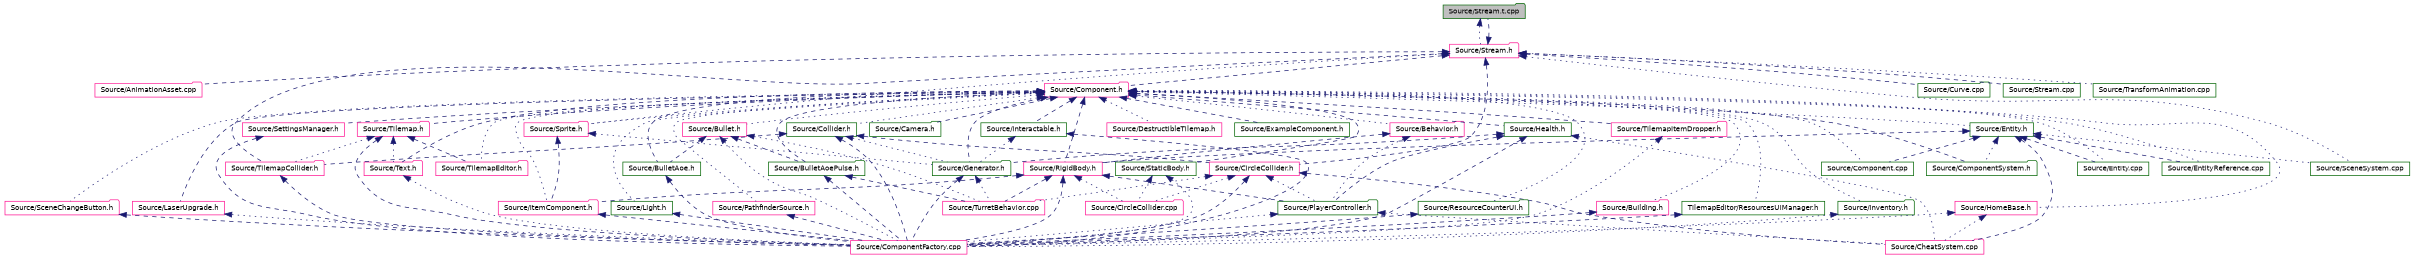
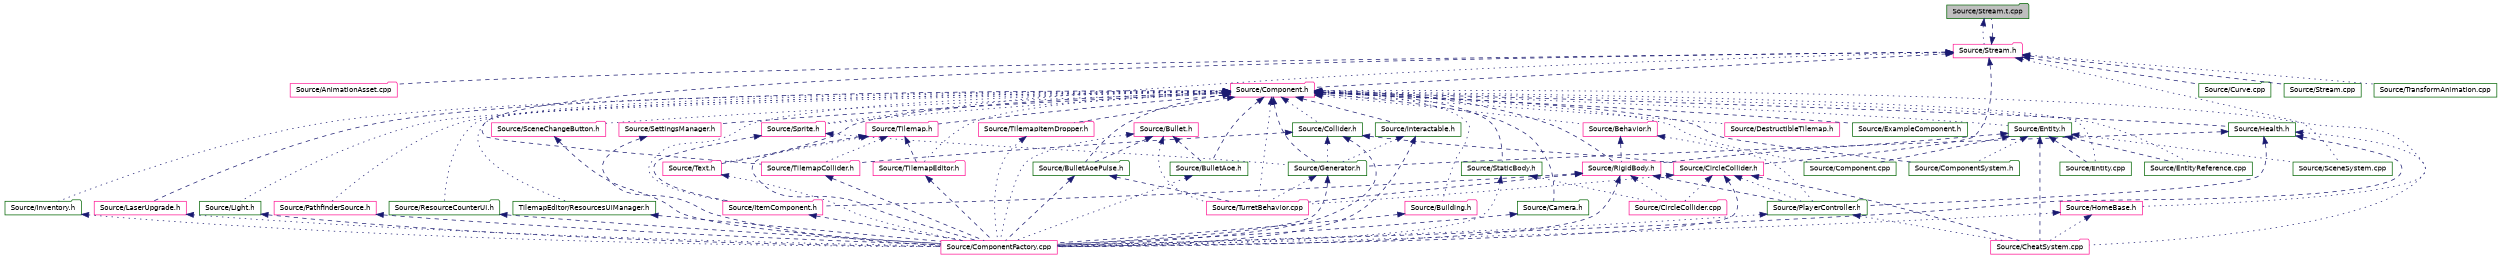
(892, 108) -> (1265, 153)
none -> (962, 211)
(753, 228) -> (1101, 209)
none -> (1329, 229)
